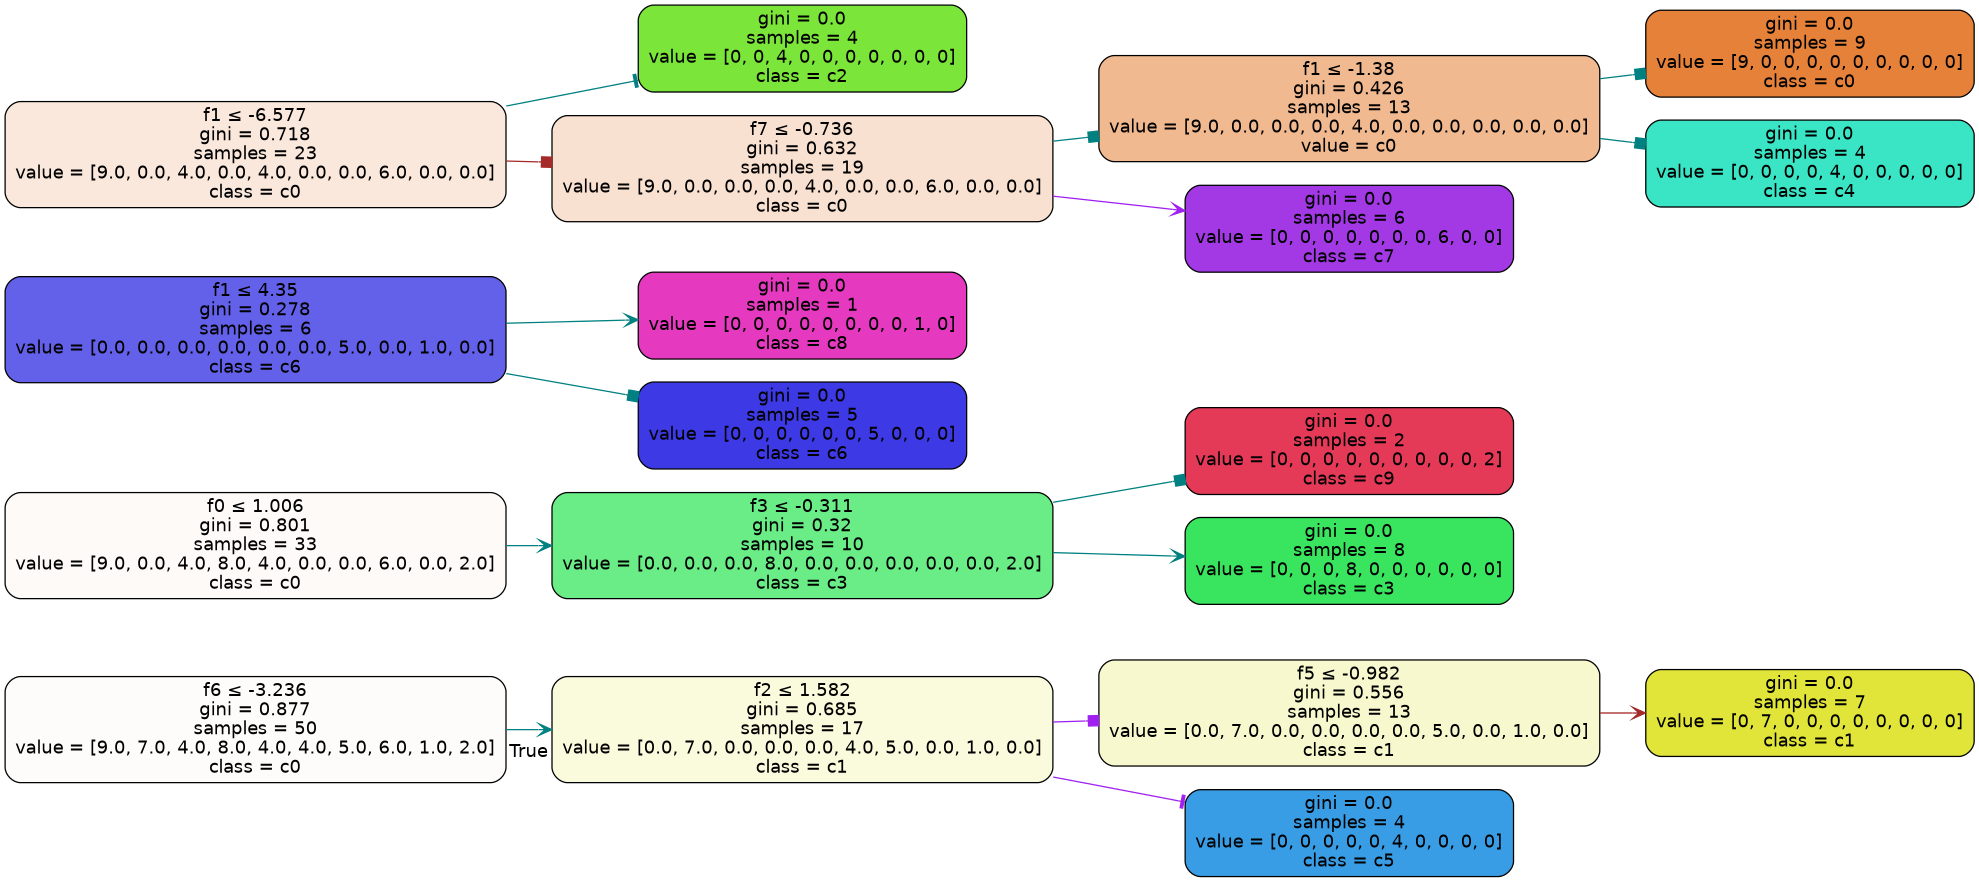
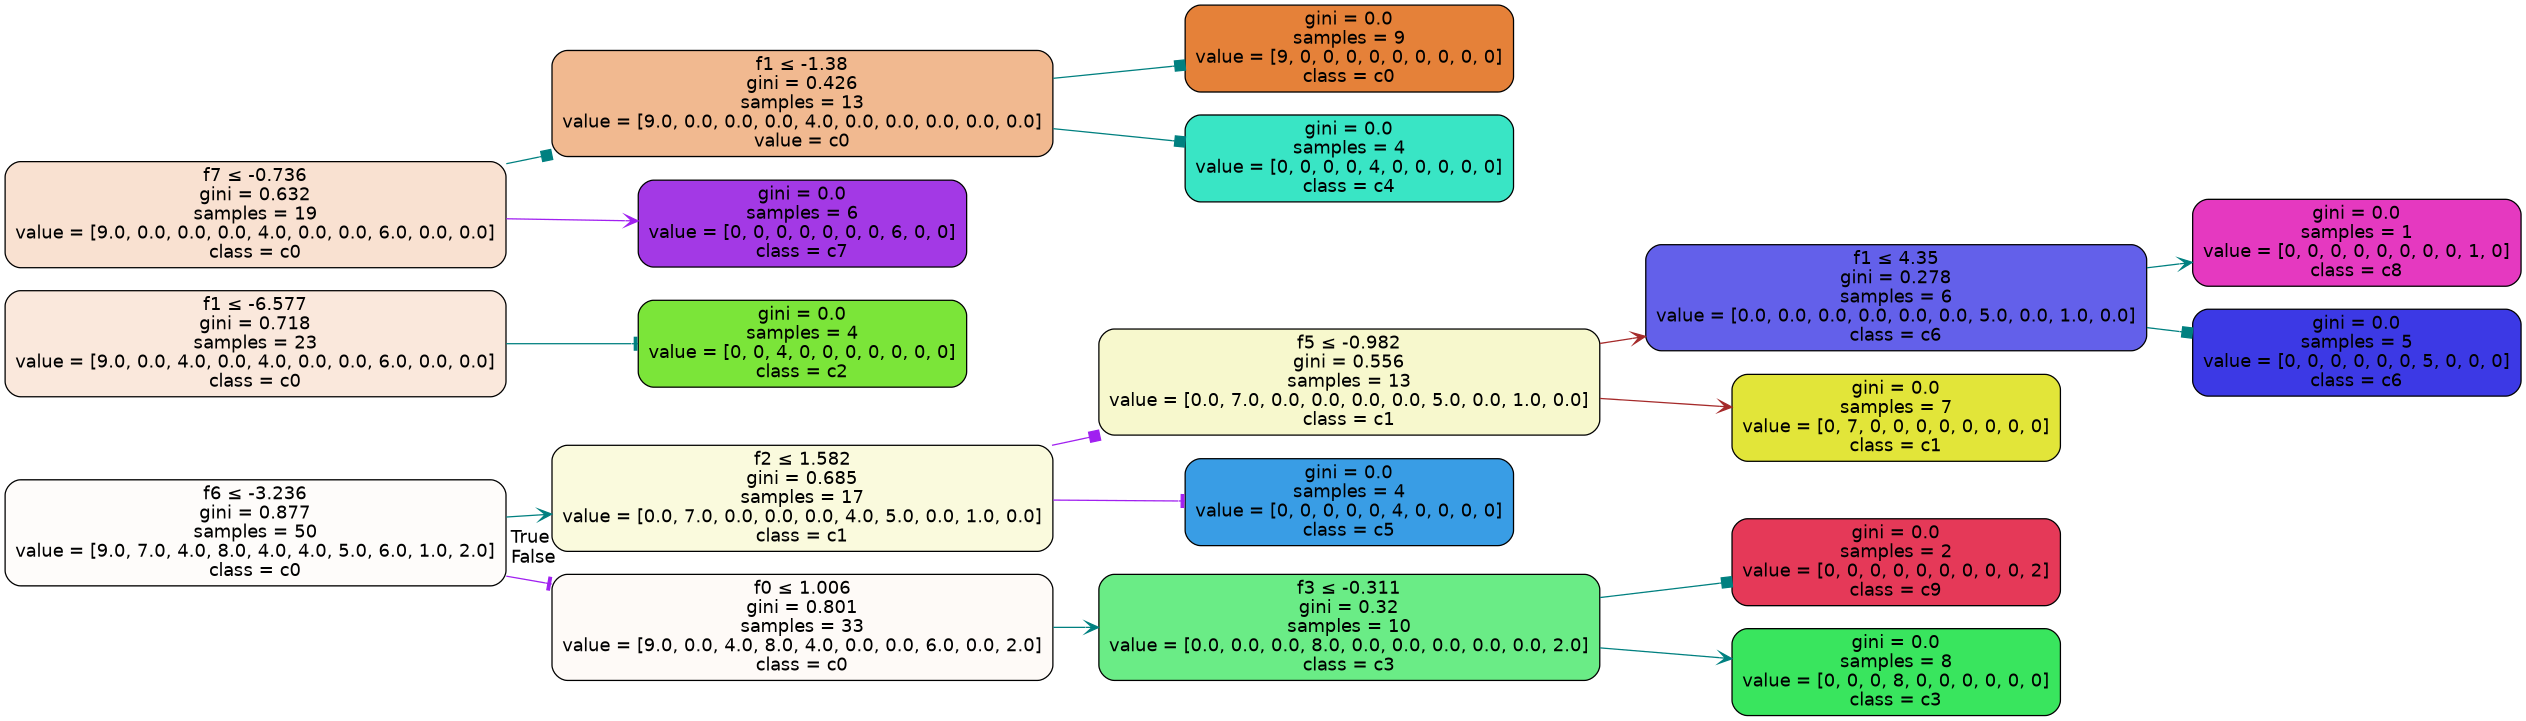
(522, 161) -> none
none -> (1616, 341)
none -> (526, 580)
